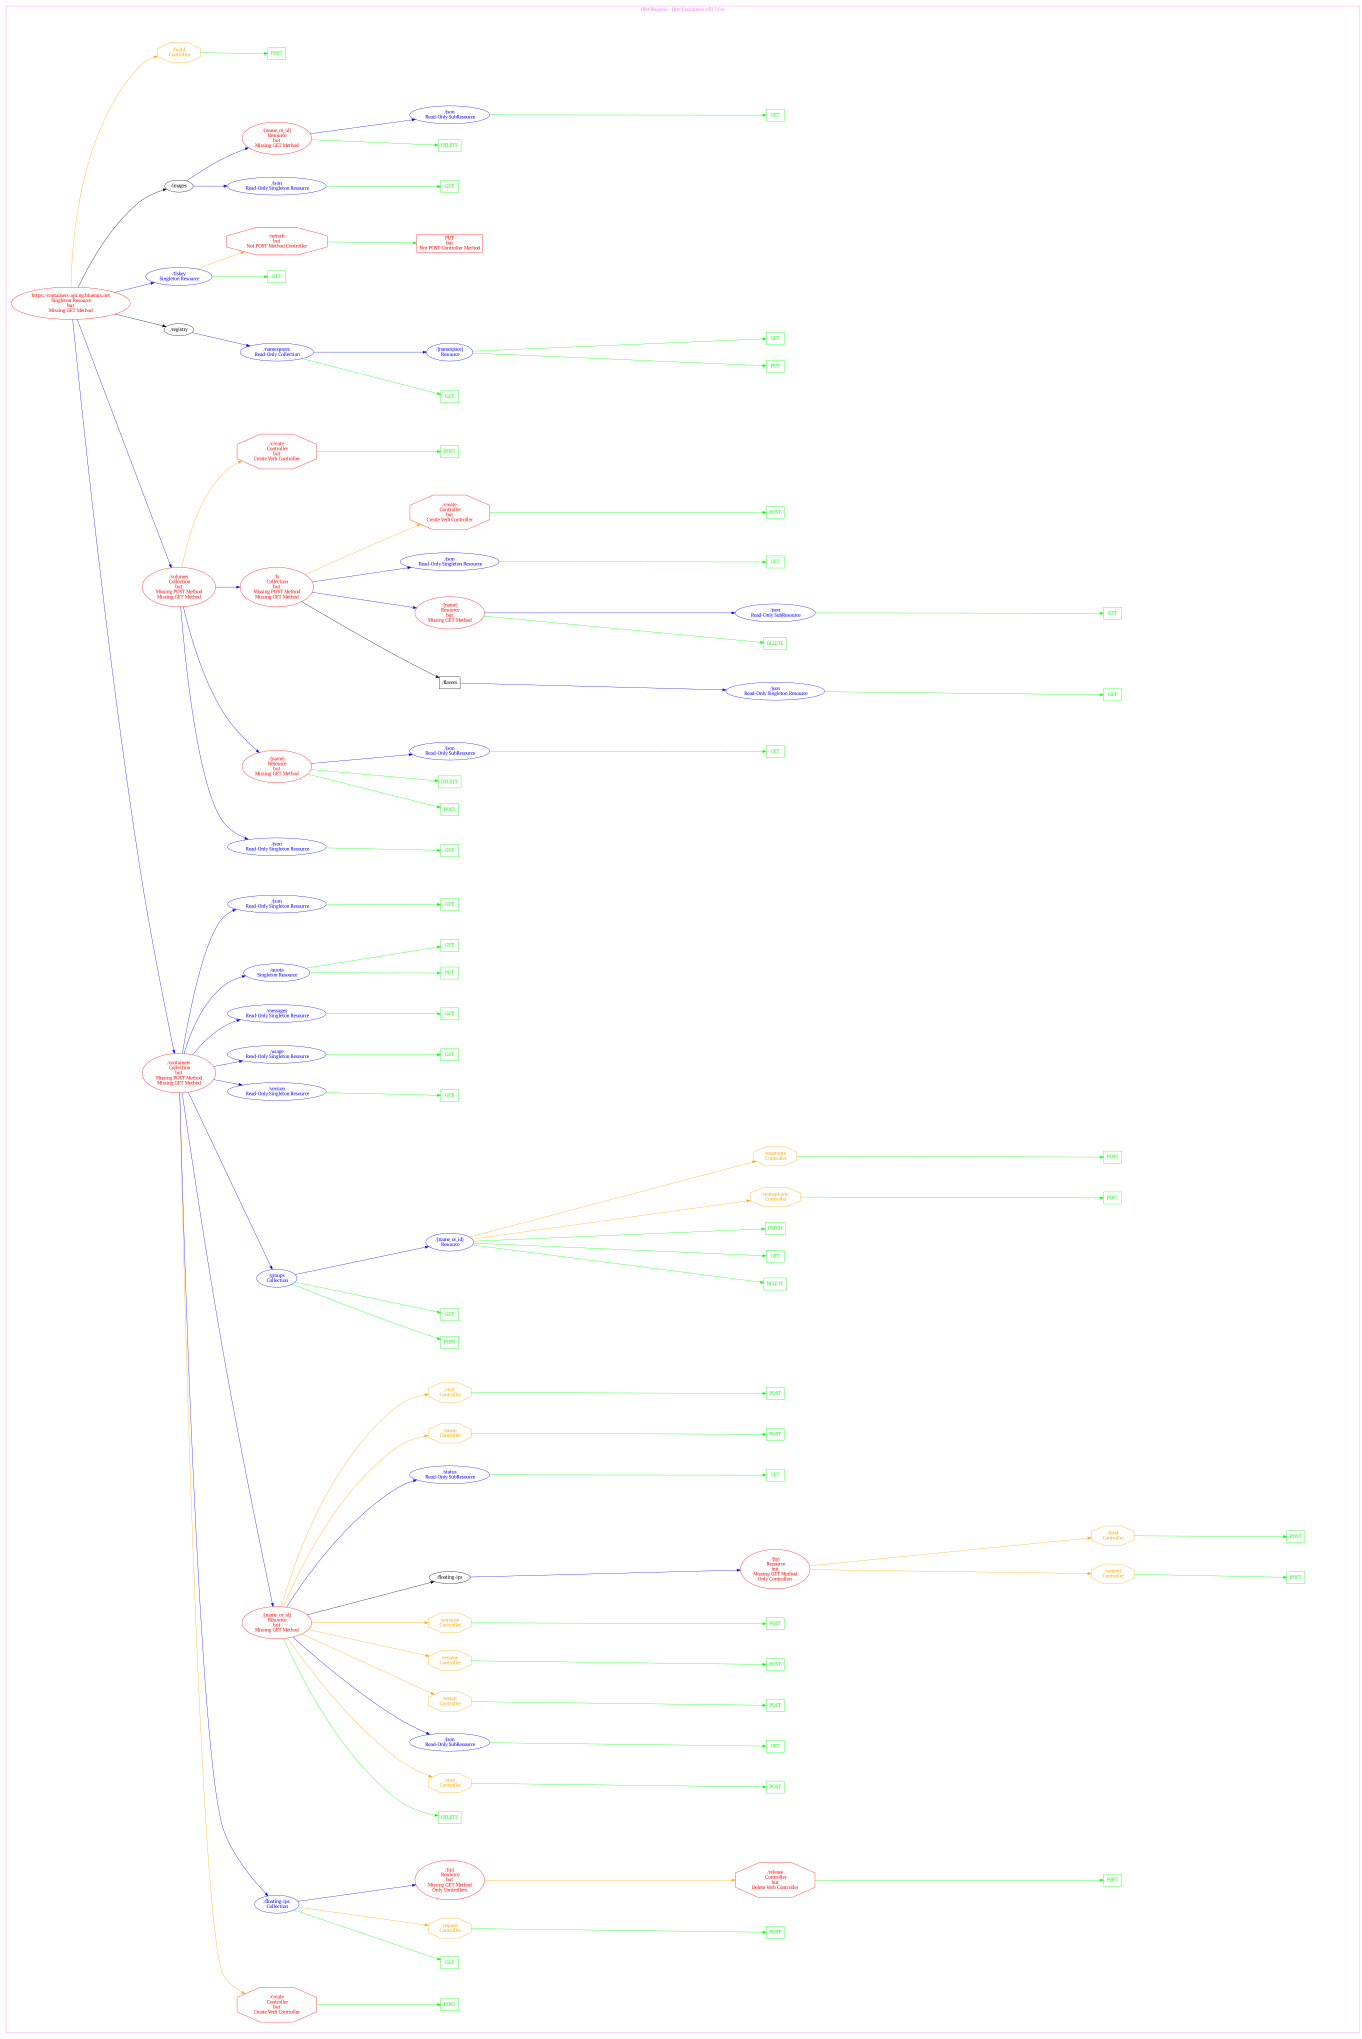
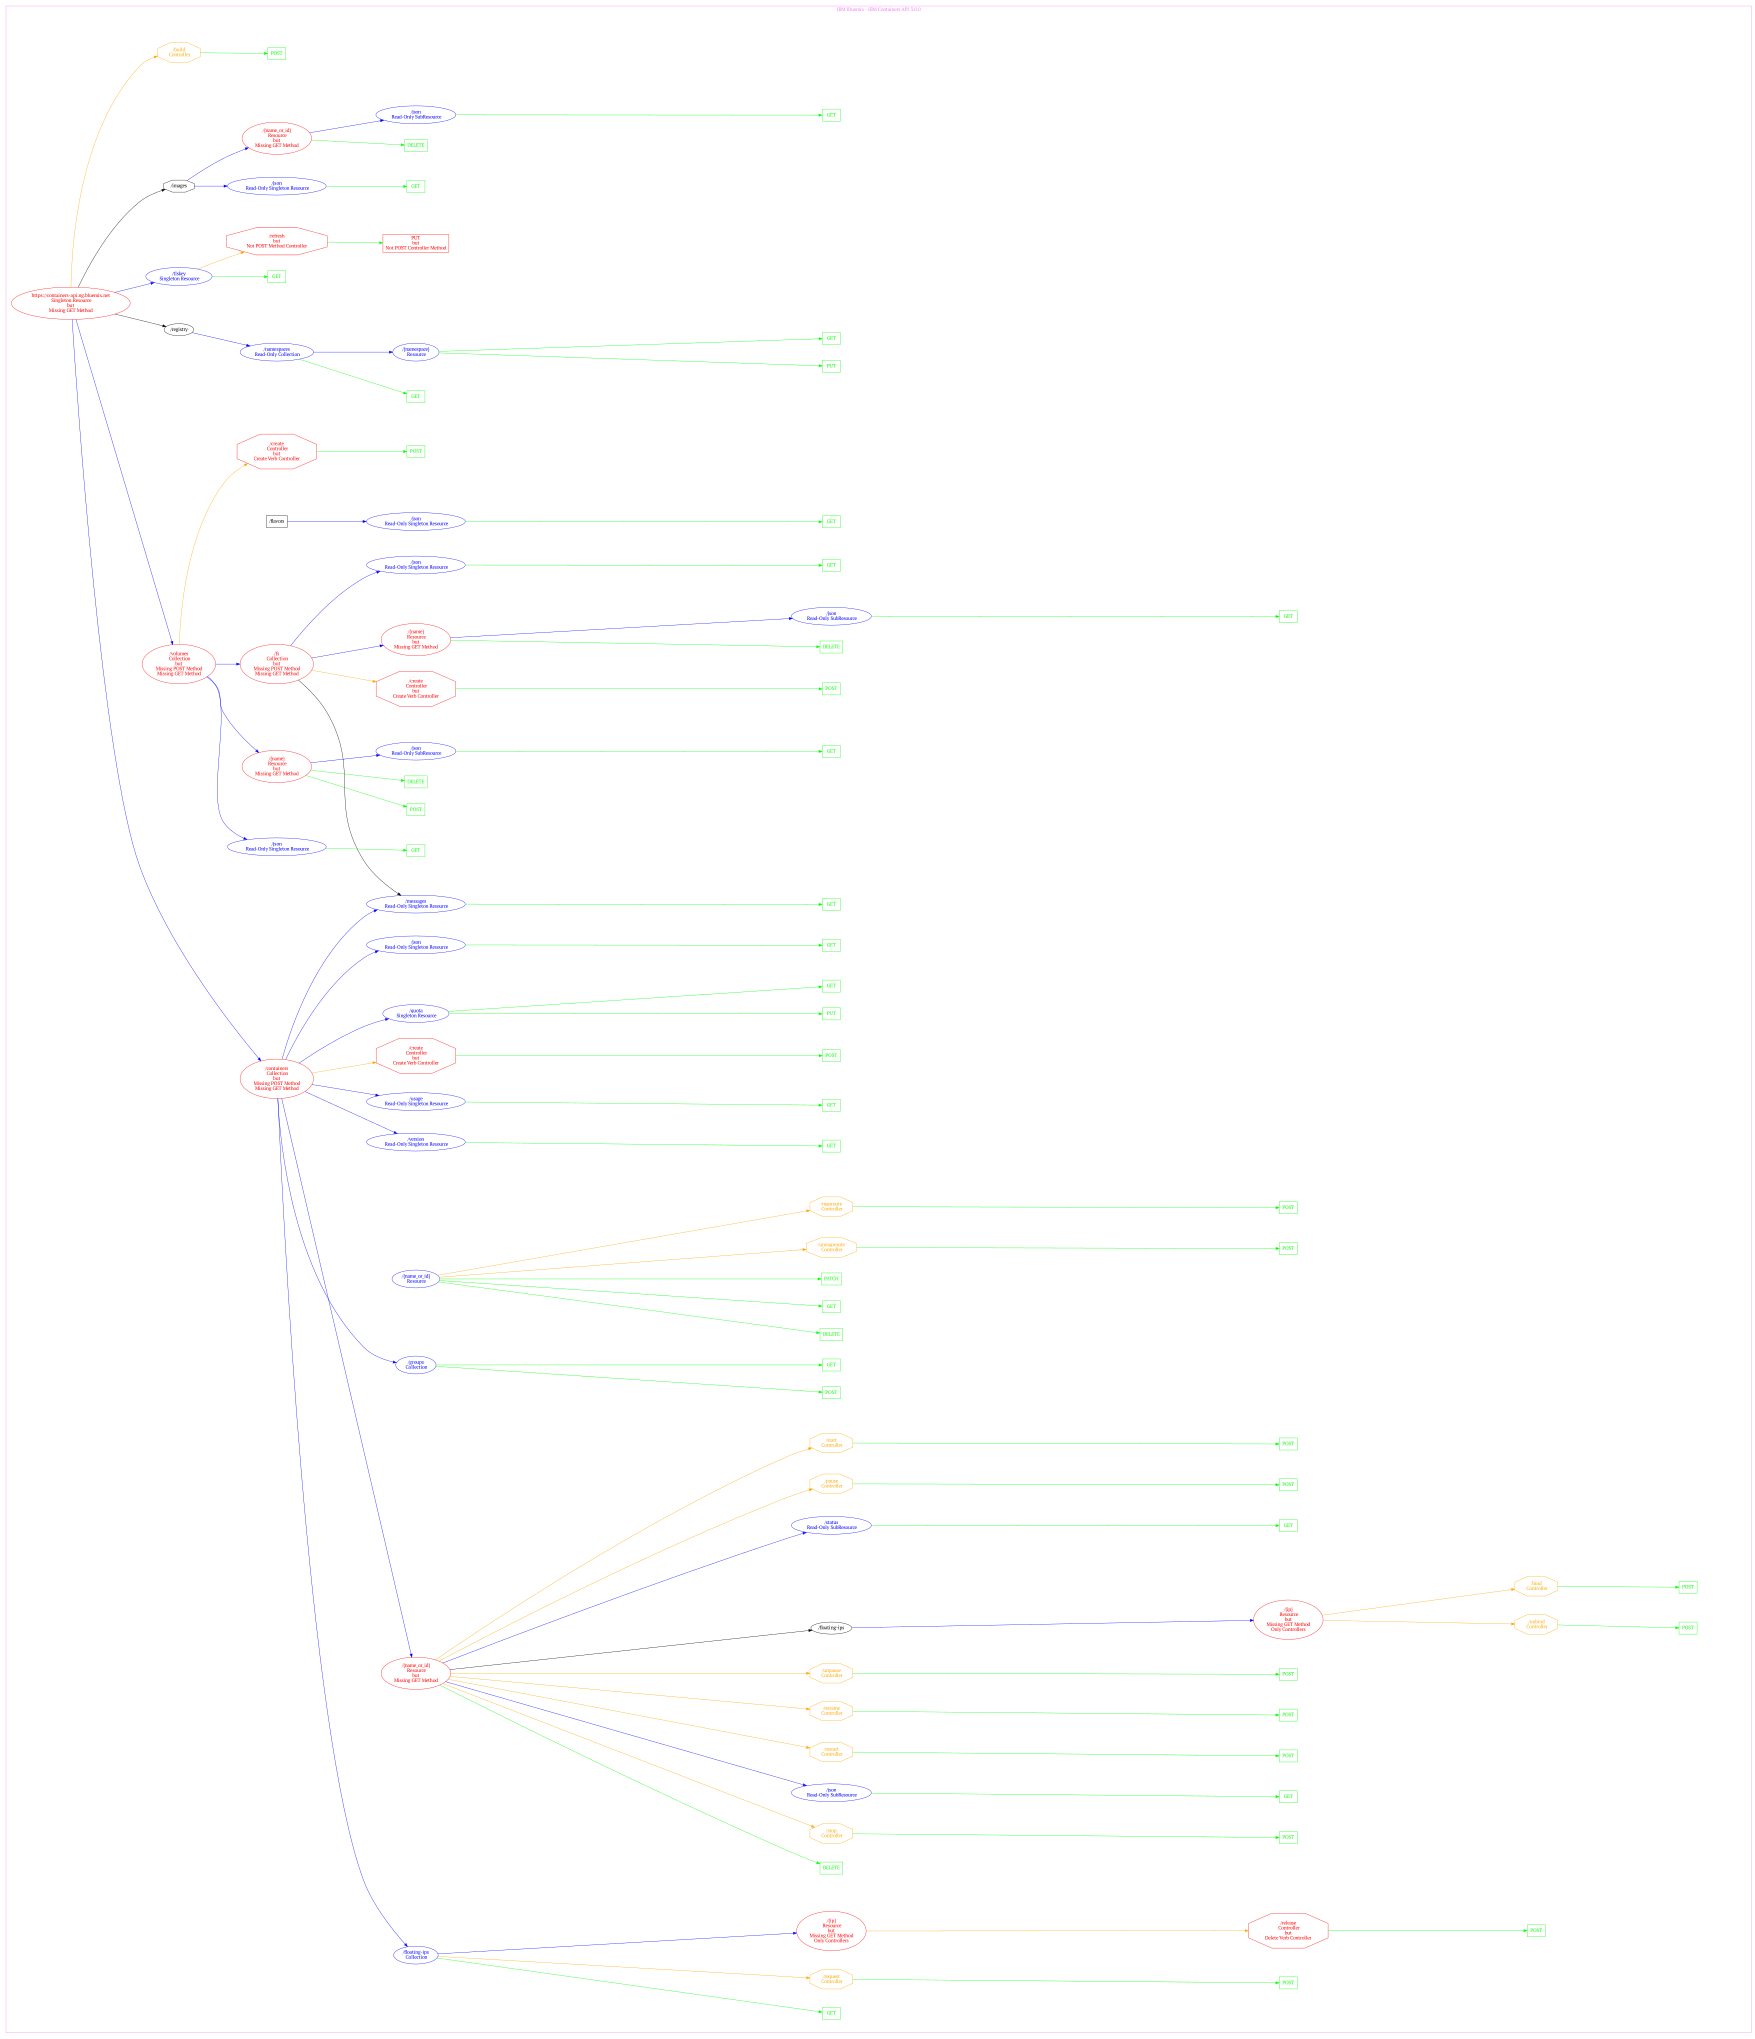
(179, 186) -> (179, 186)
(368, 640) -> (345, 783)
(360, 1261) -> none
